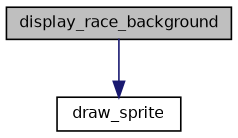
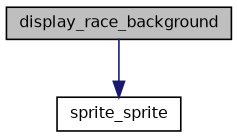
(119, 114) -> (119, 114)
